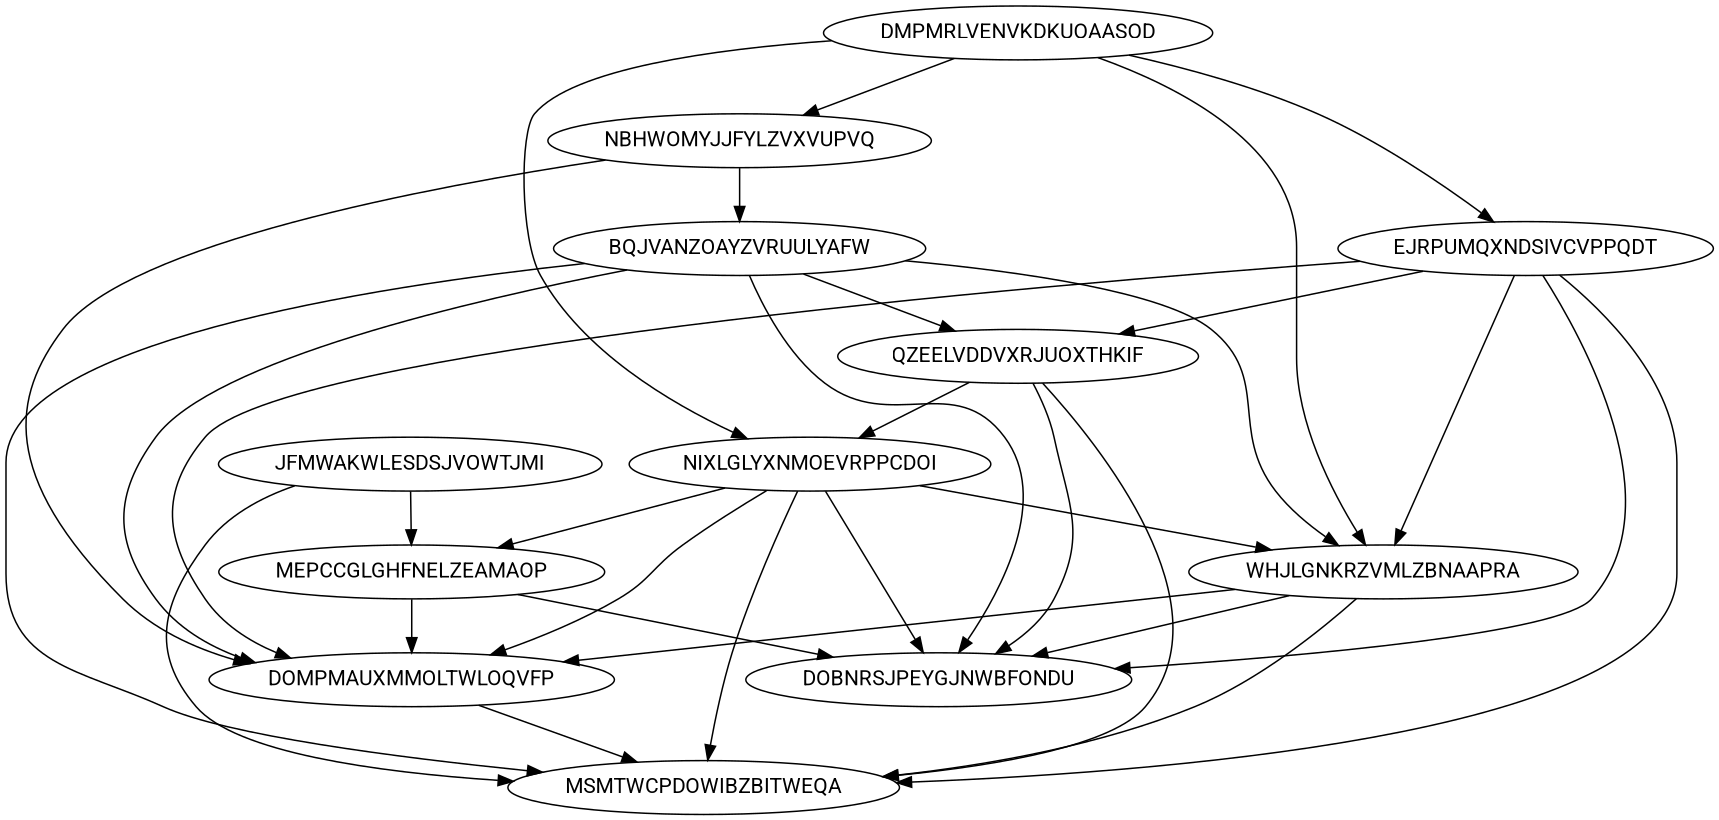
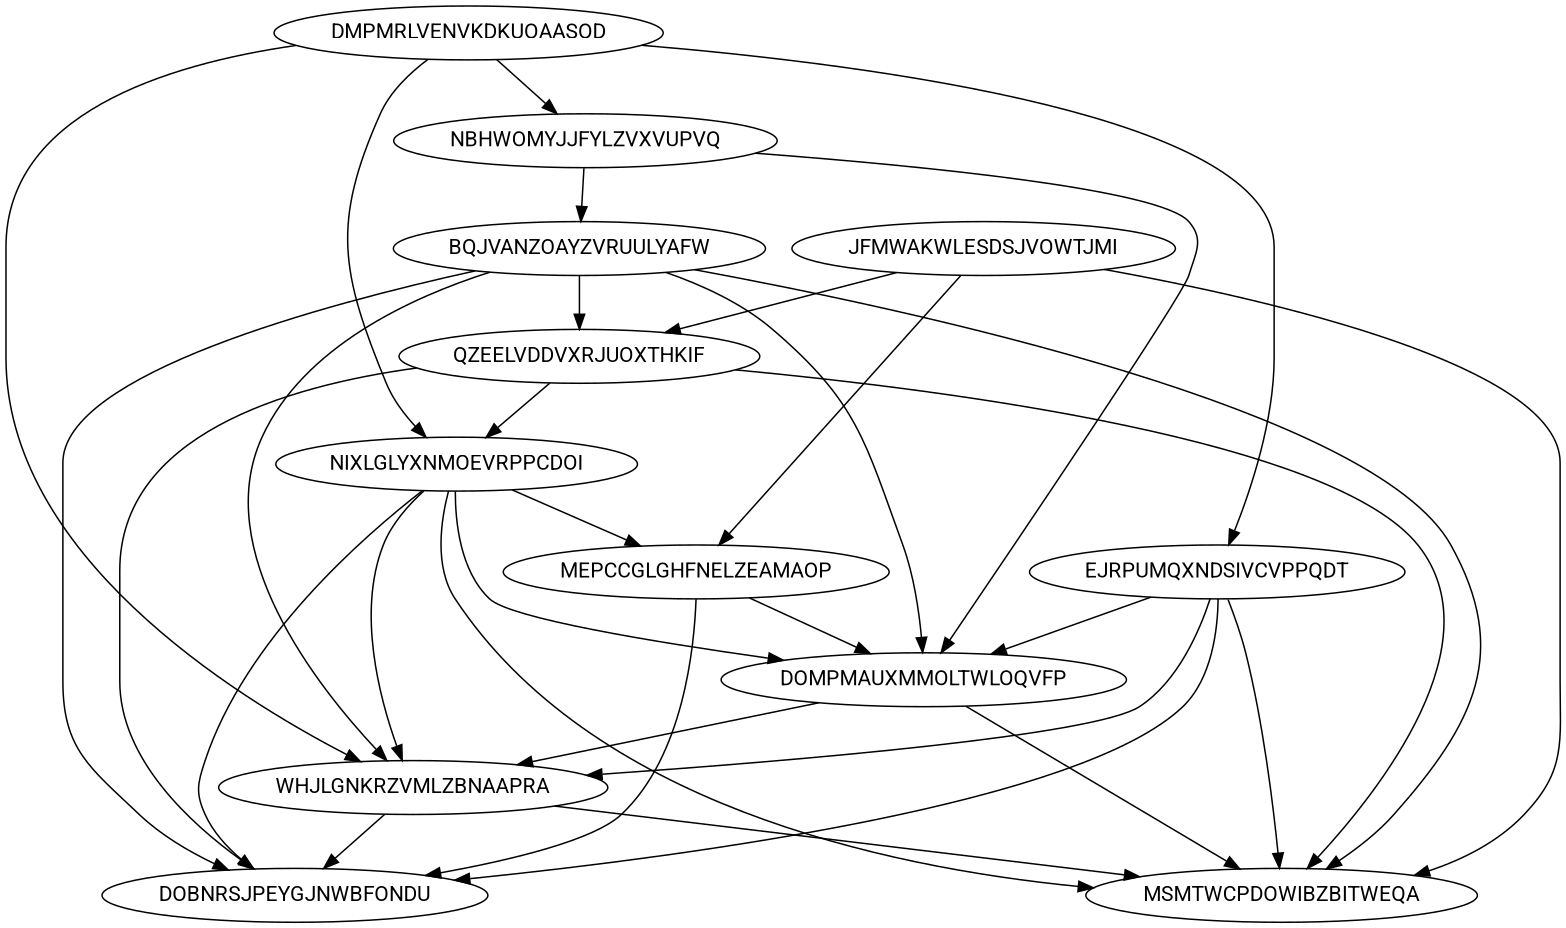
(1279, 301) -> (788, 301)
(923, 623) -> (683, 731)
